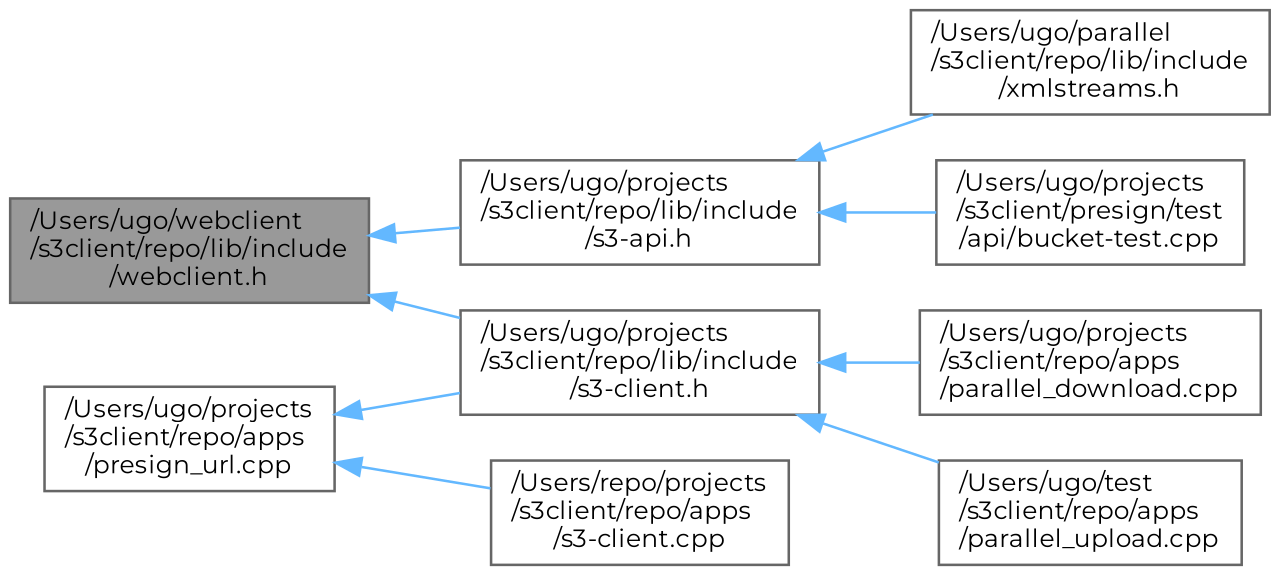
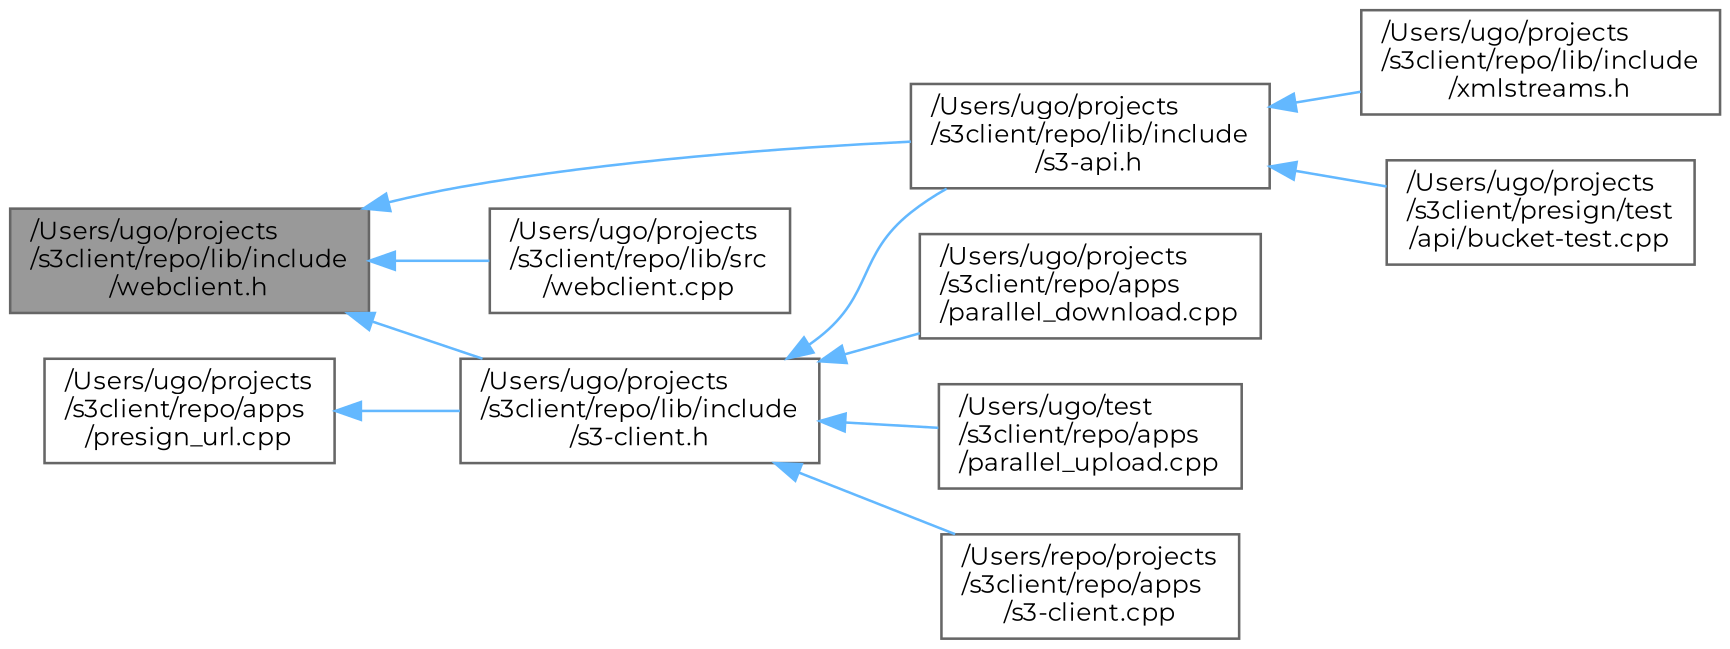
(1090, 62) -> (1541, 62)
(190, 251) -> (190, 261)
none -> (640, 261)
none -> (872, 261)
(426, 478) -> (877, 503)
